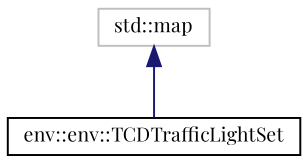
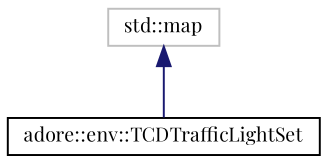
(154, 136) -> (164, 136)
